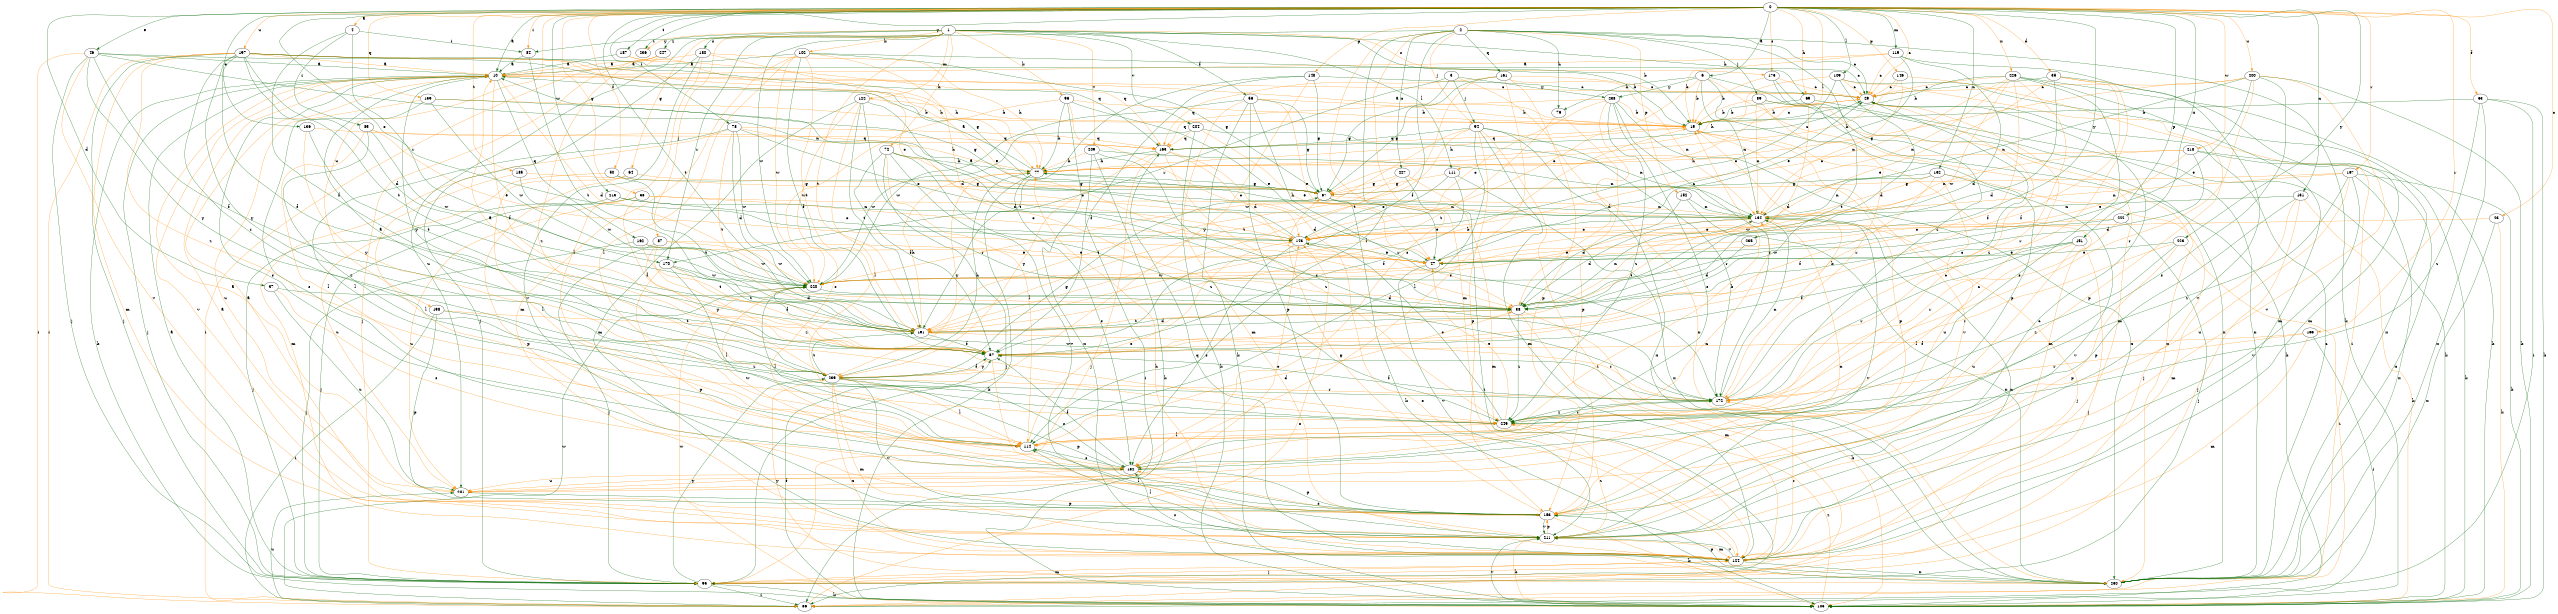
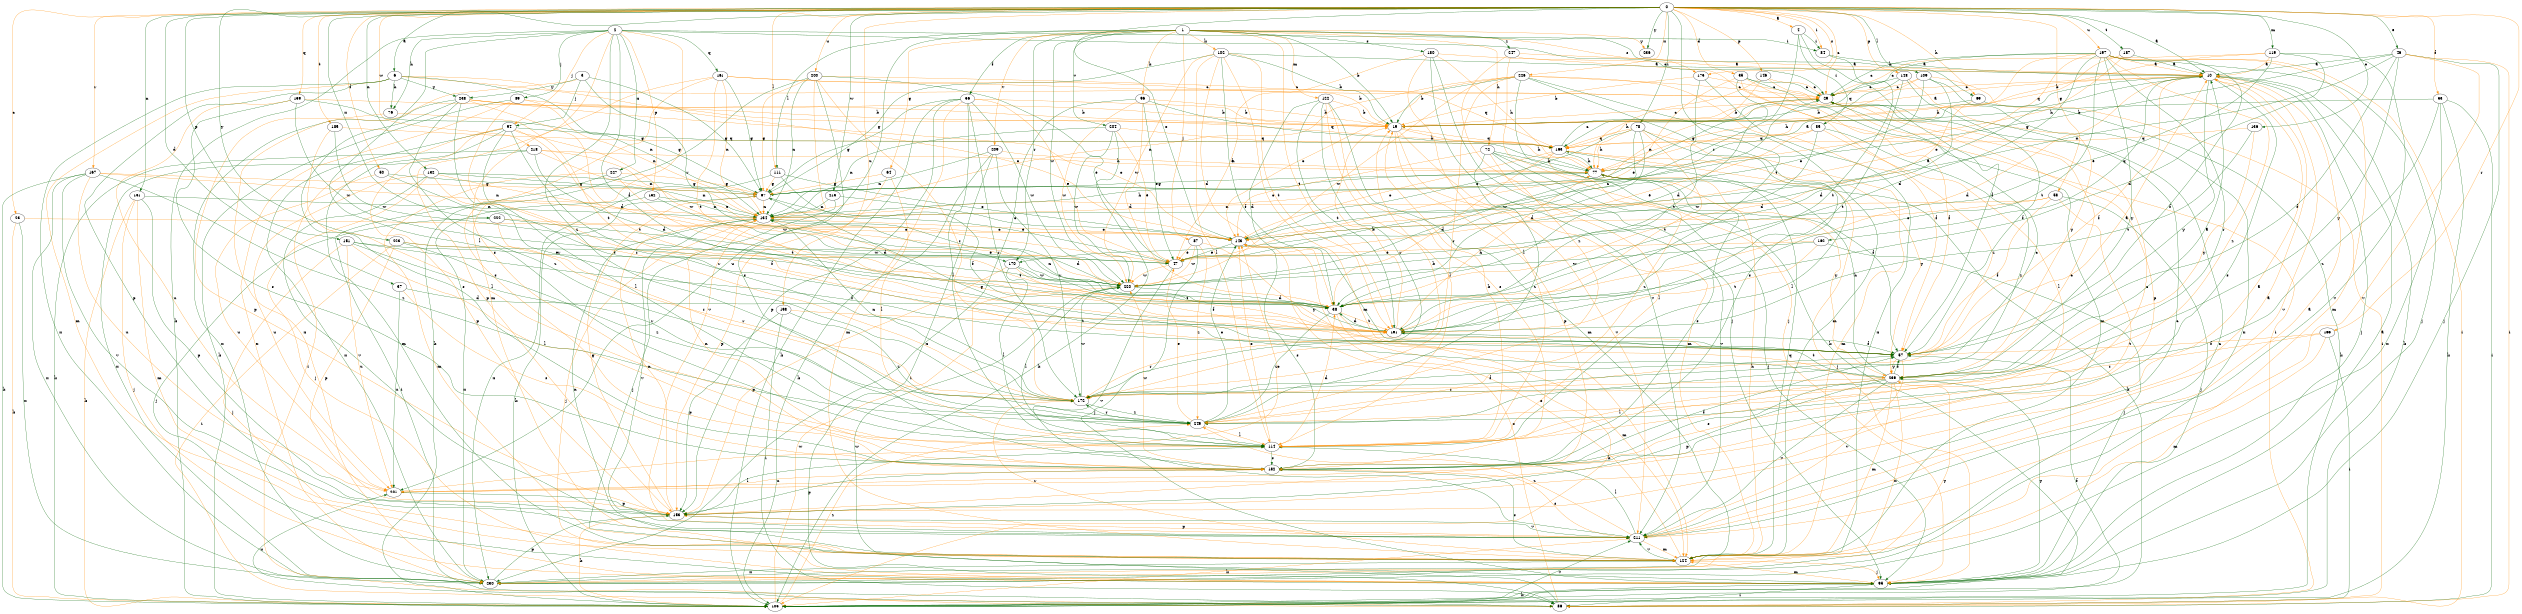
(882, 187) -> (674, 141)
(1749, 241) -> none
(412, 344) -> (2130, 344)
none -> (999, 393)
